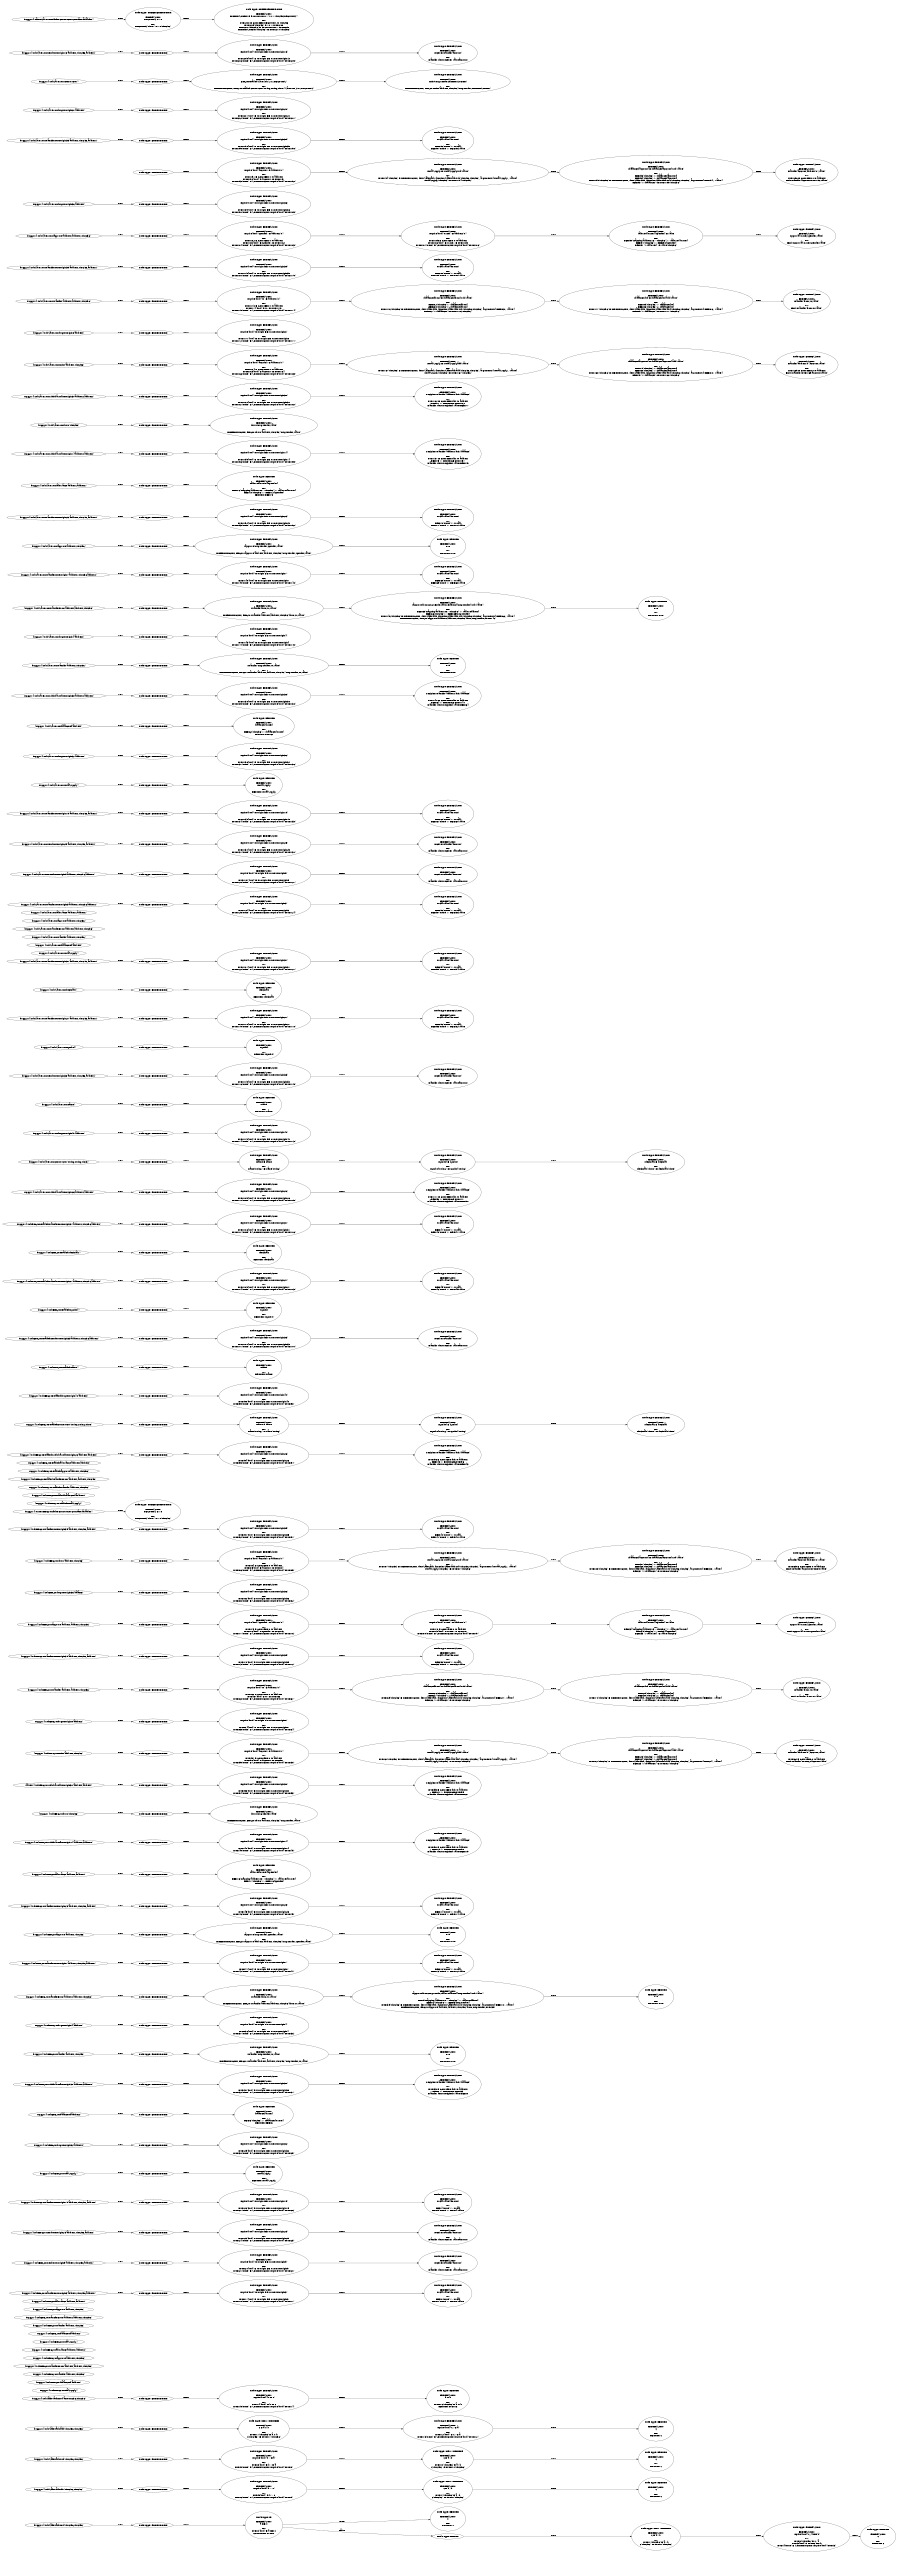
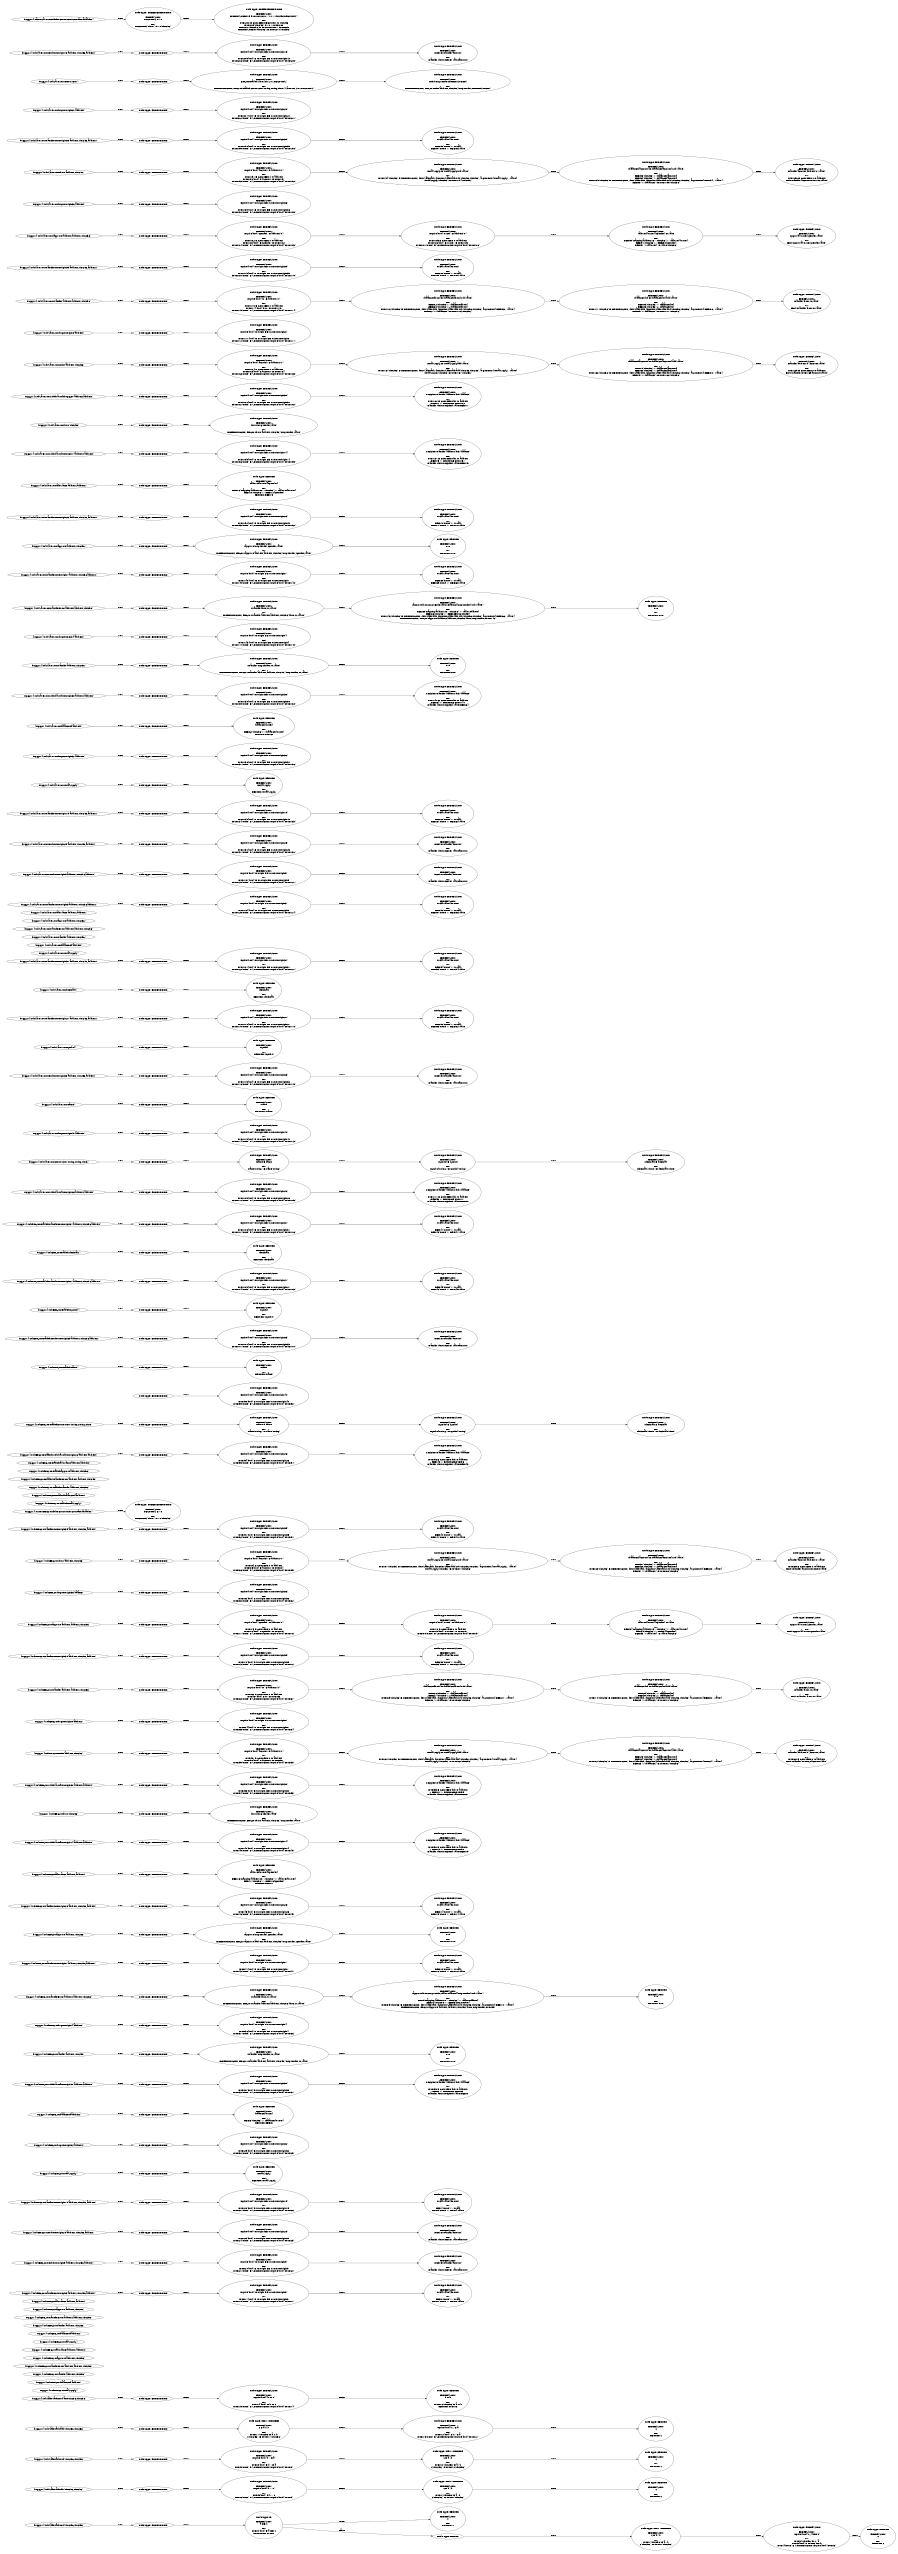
none -> (59, 172)
(59, 397) -> (59, 397)
(59, 1396) -> none
(59, 1785) -> (59, 1785)
